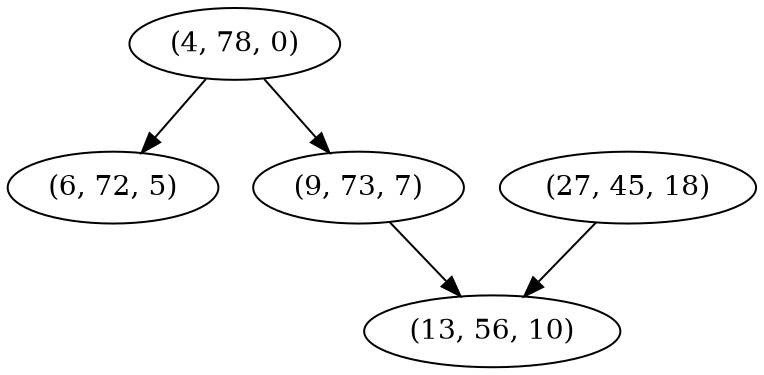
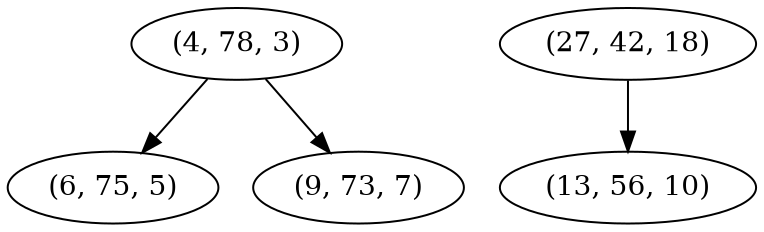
(235, 44) -> (237, 44)
(113, 188) -> (113, 188)
(628, 188) -> (628, 44)
(418, 252) -> none
